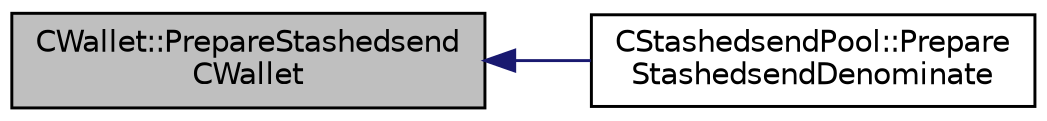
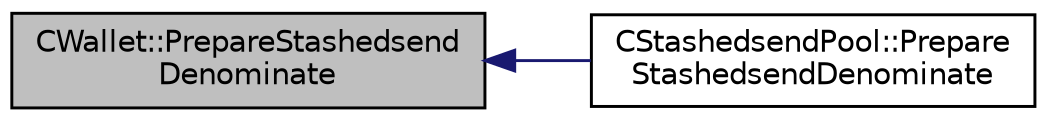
(248, 61) -> (248, 61)
